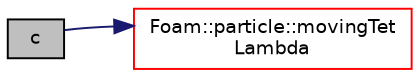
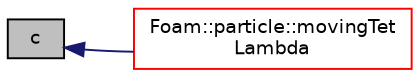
(89, 28) -> (109, 51)
